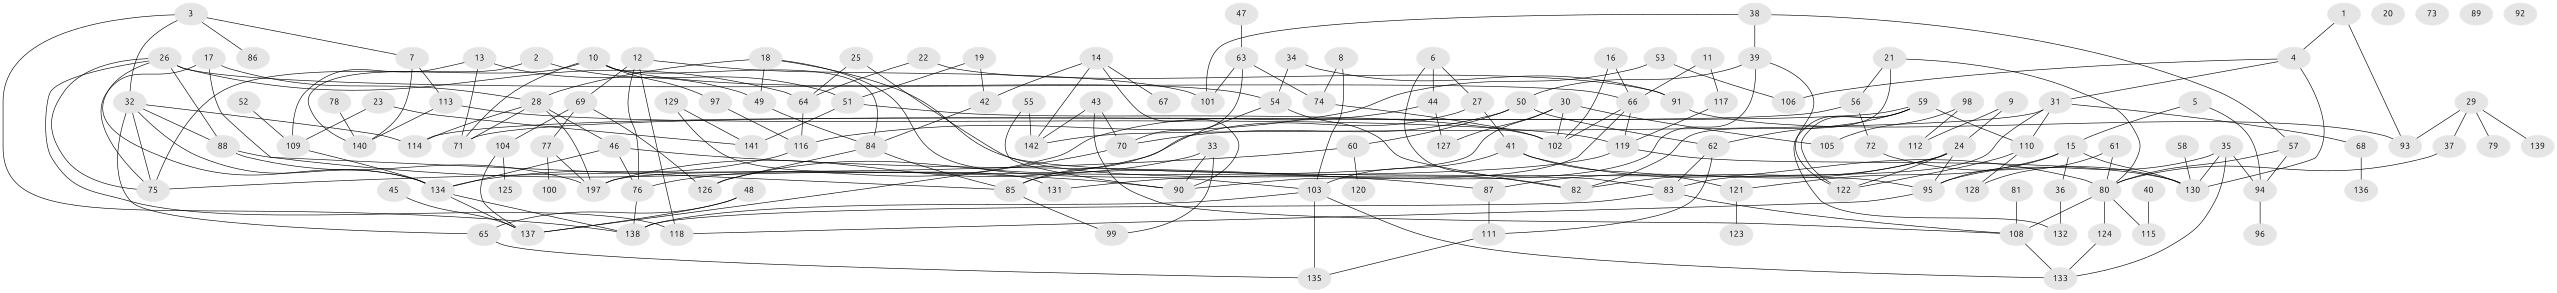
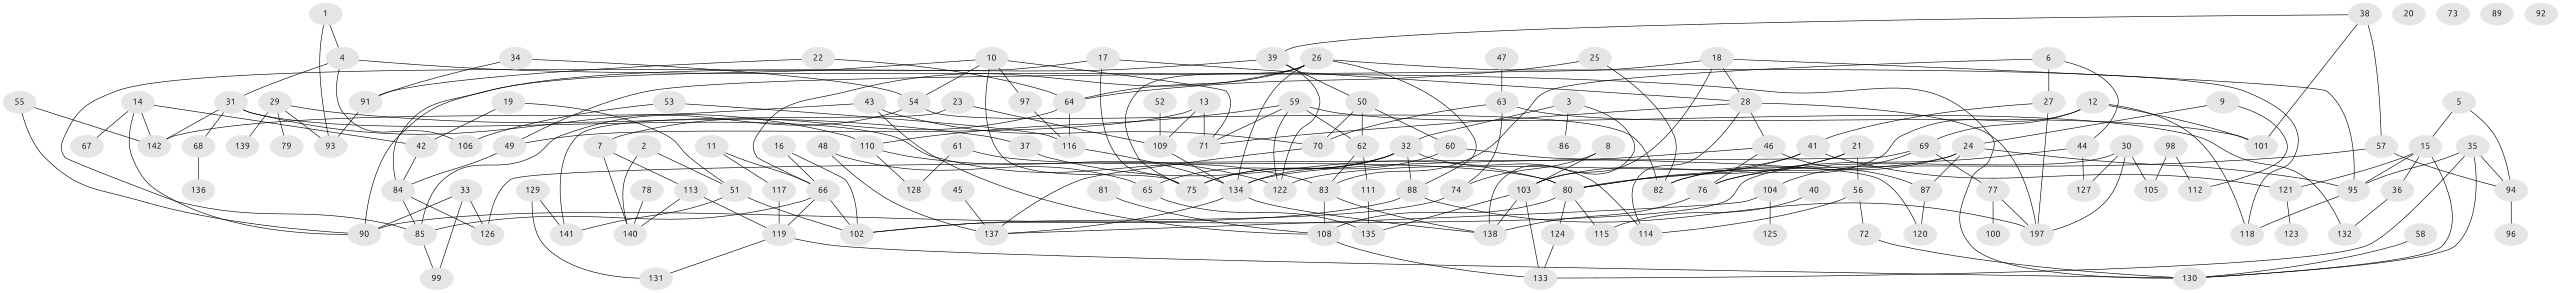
(302, 36) -> (835, 124)
(1489, 209) -> (1923, 212)
